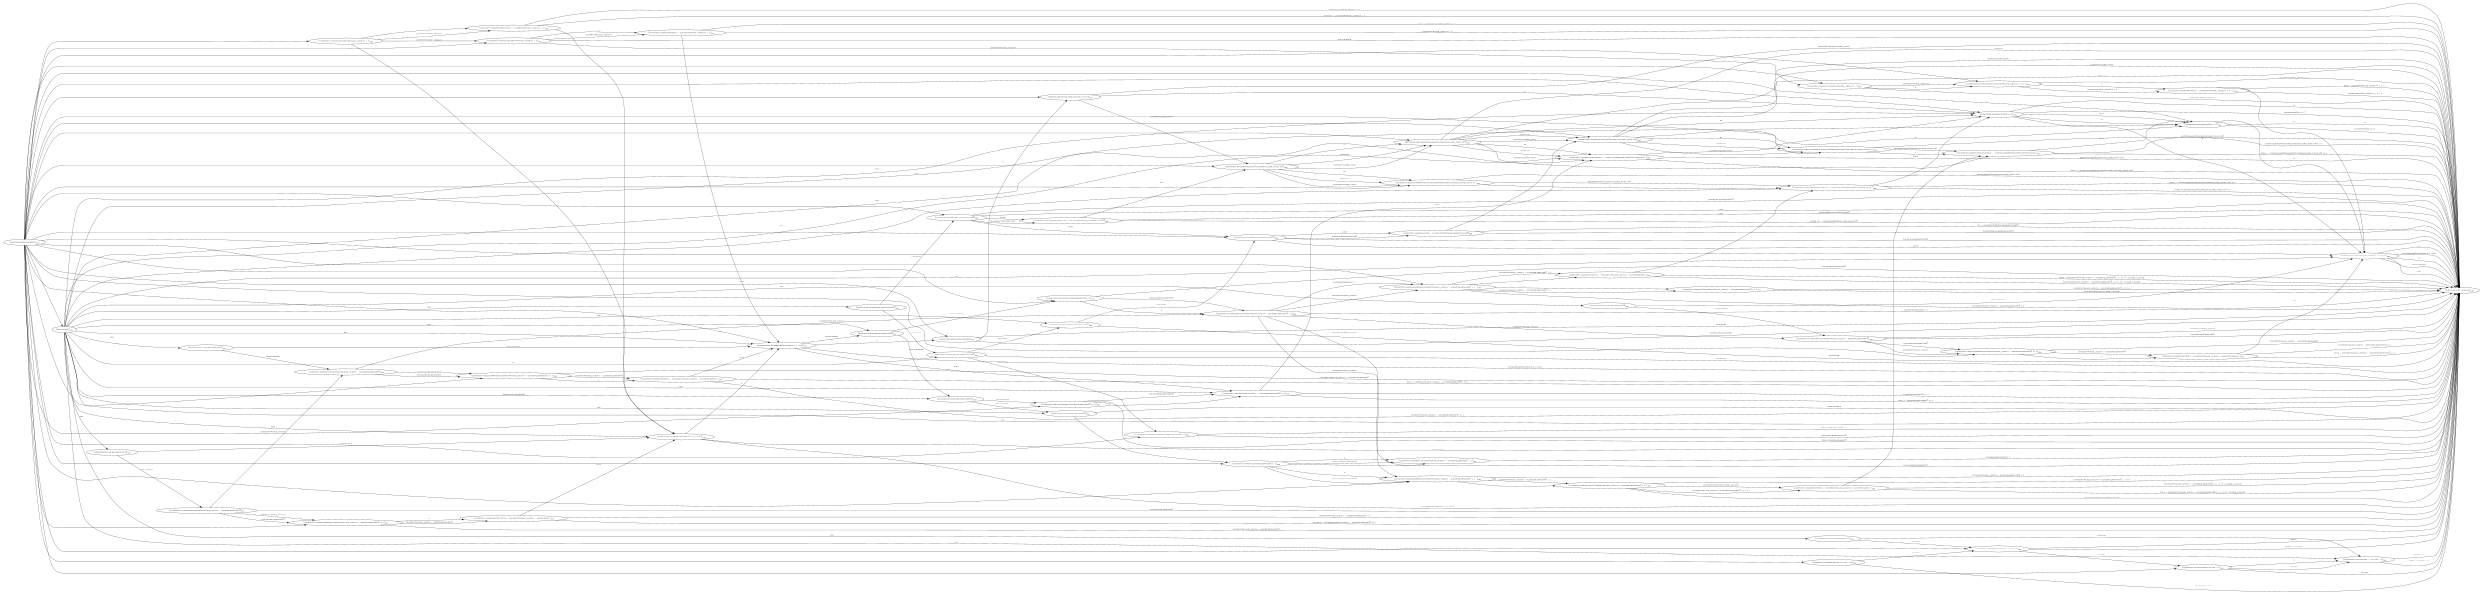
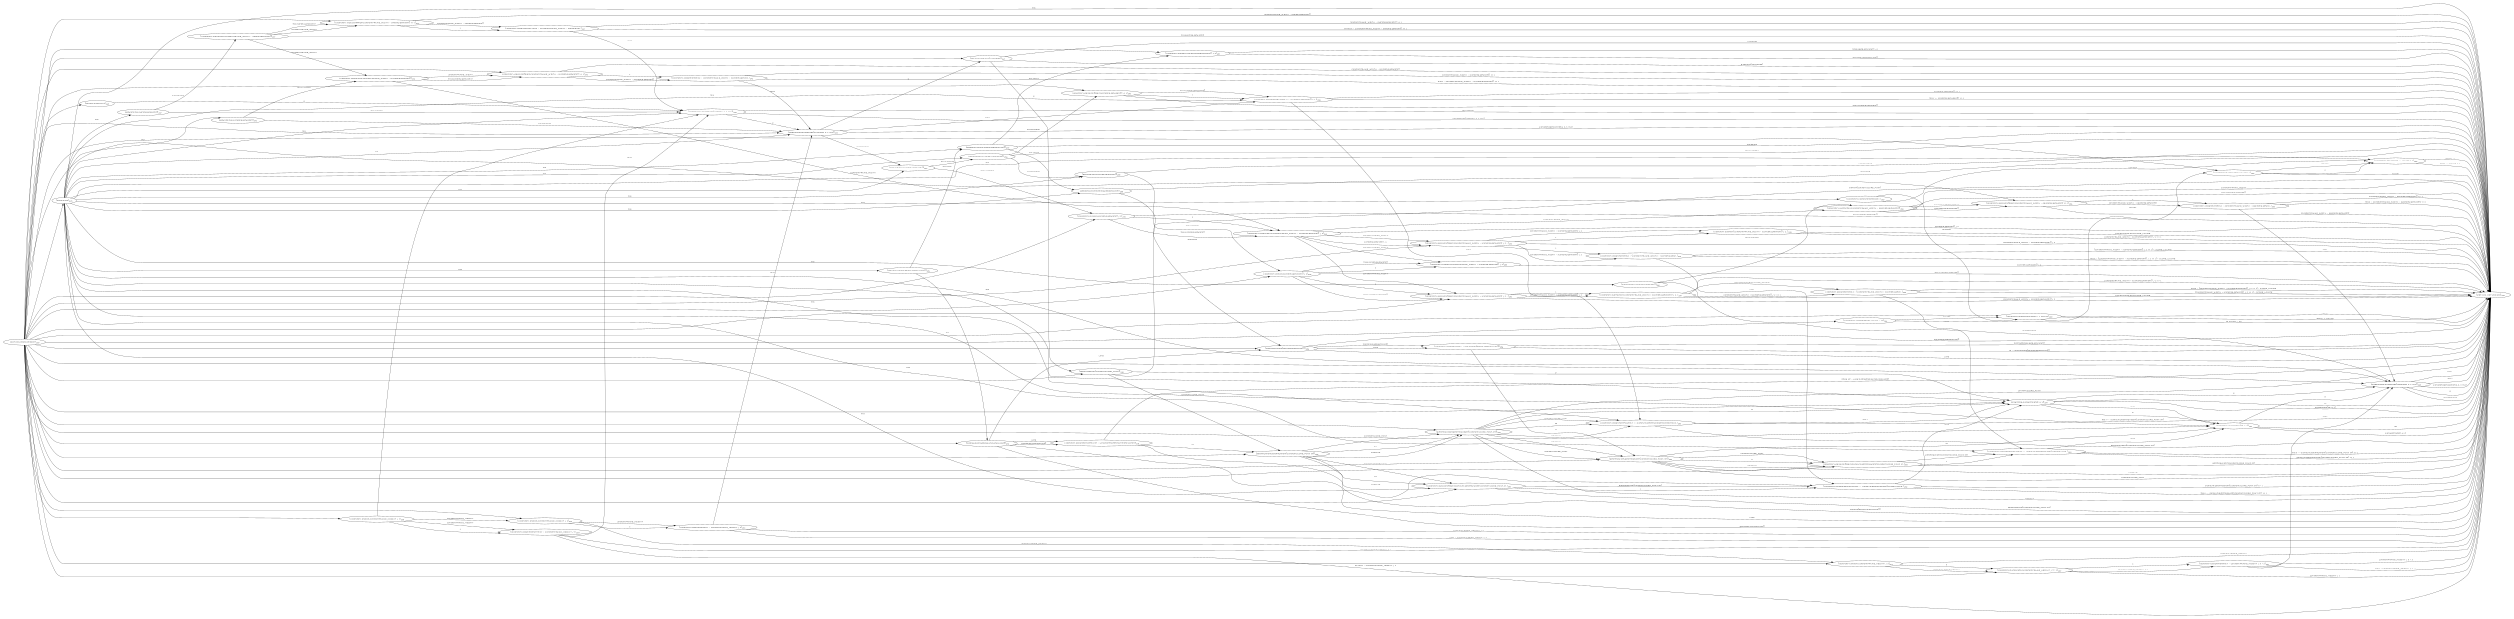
(1616, 39) -> (1814, 152)
none -> (97, 104)
(514, 394) -> (545, 174)
